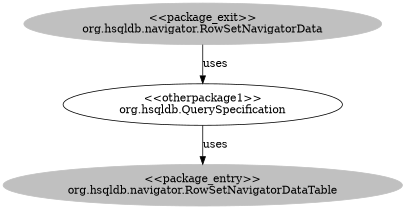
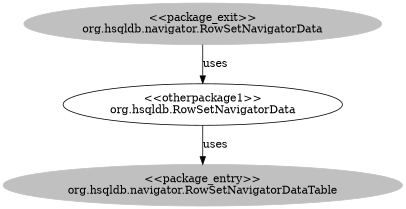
(203, 105) -> (203, 105)
